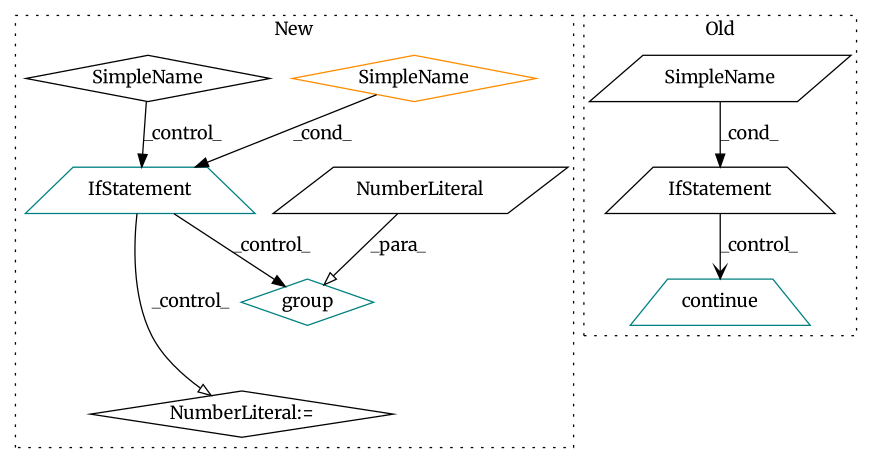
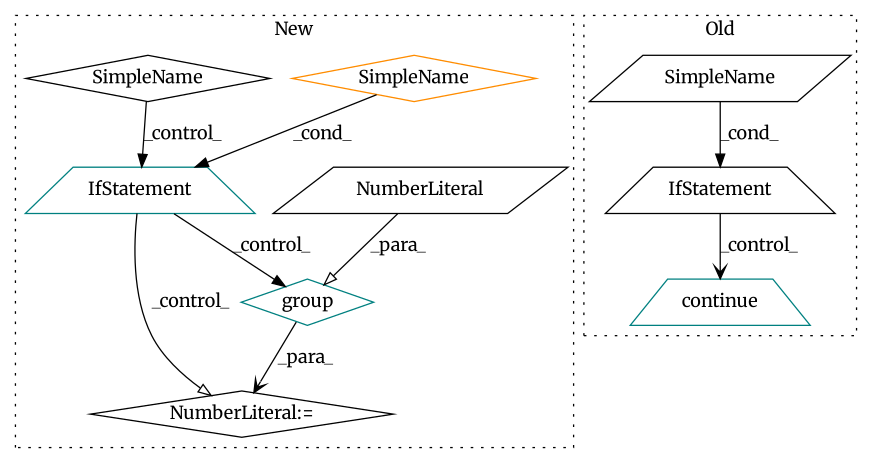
none -> (278, 352)
